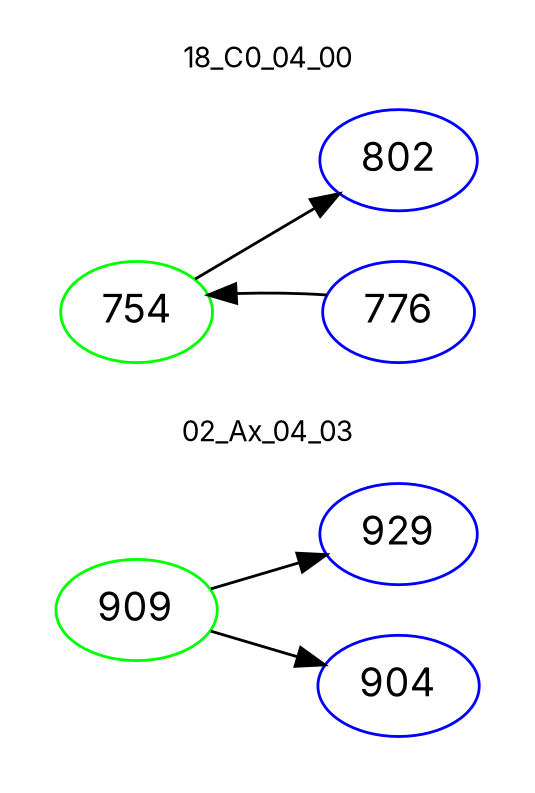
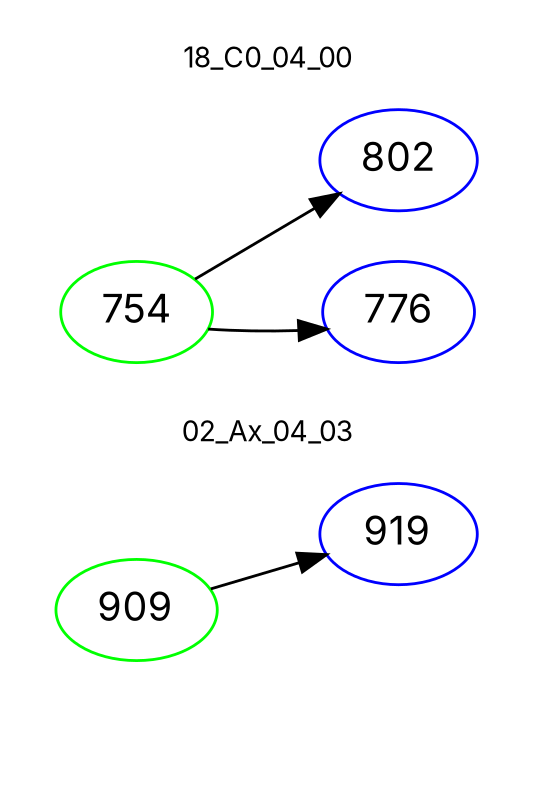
(282, 293) -> (253, 331)
(399, 534) -> (399, 534)
(399, 686) -> none
